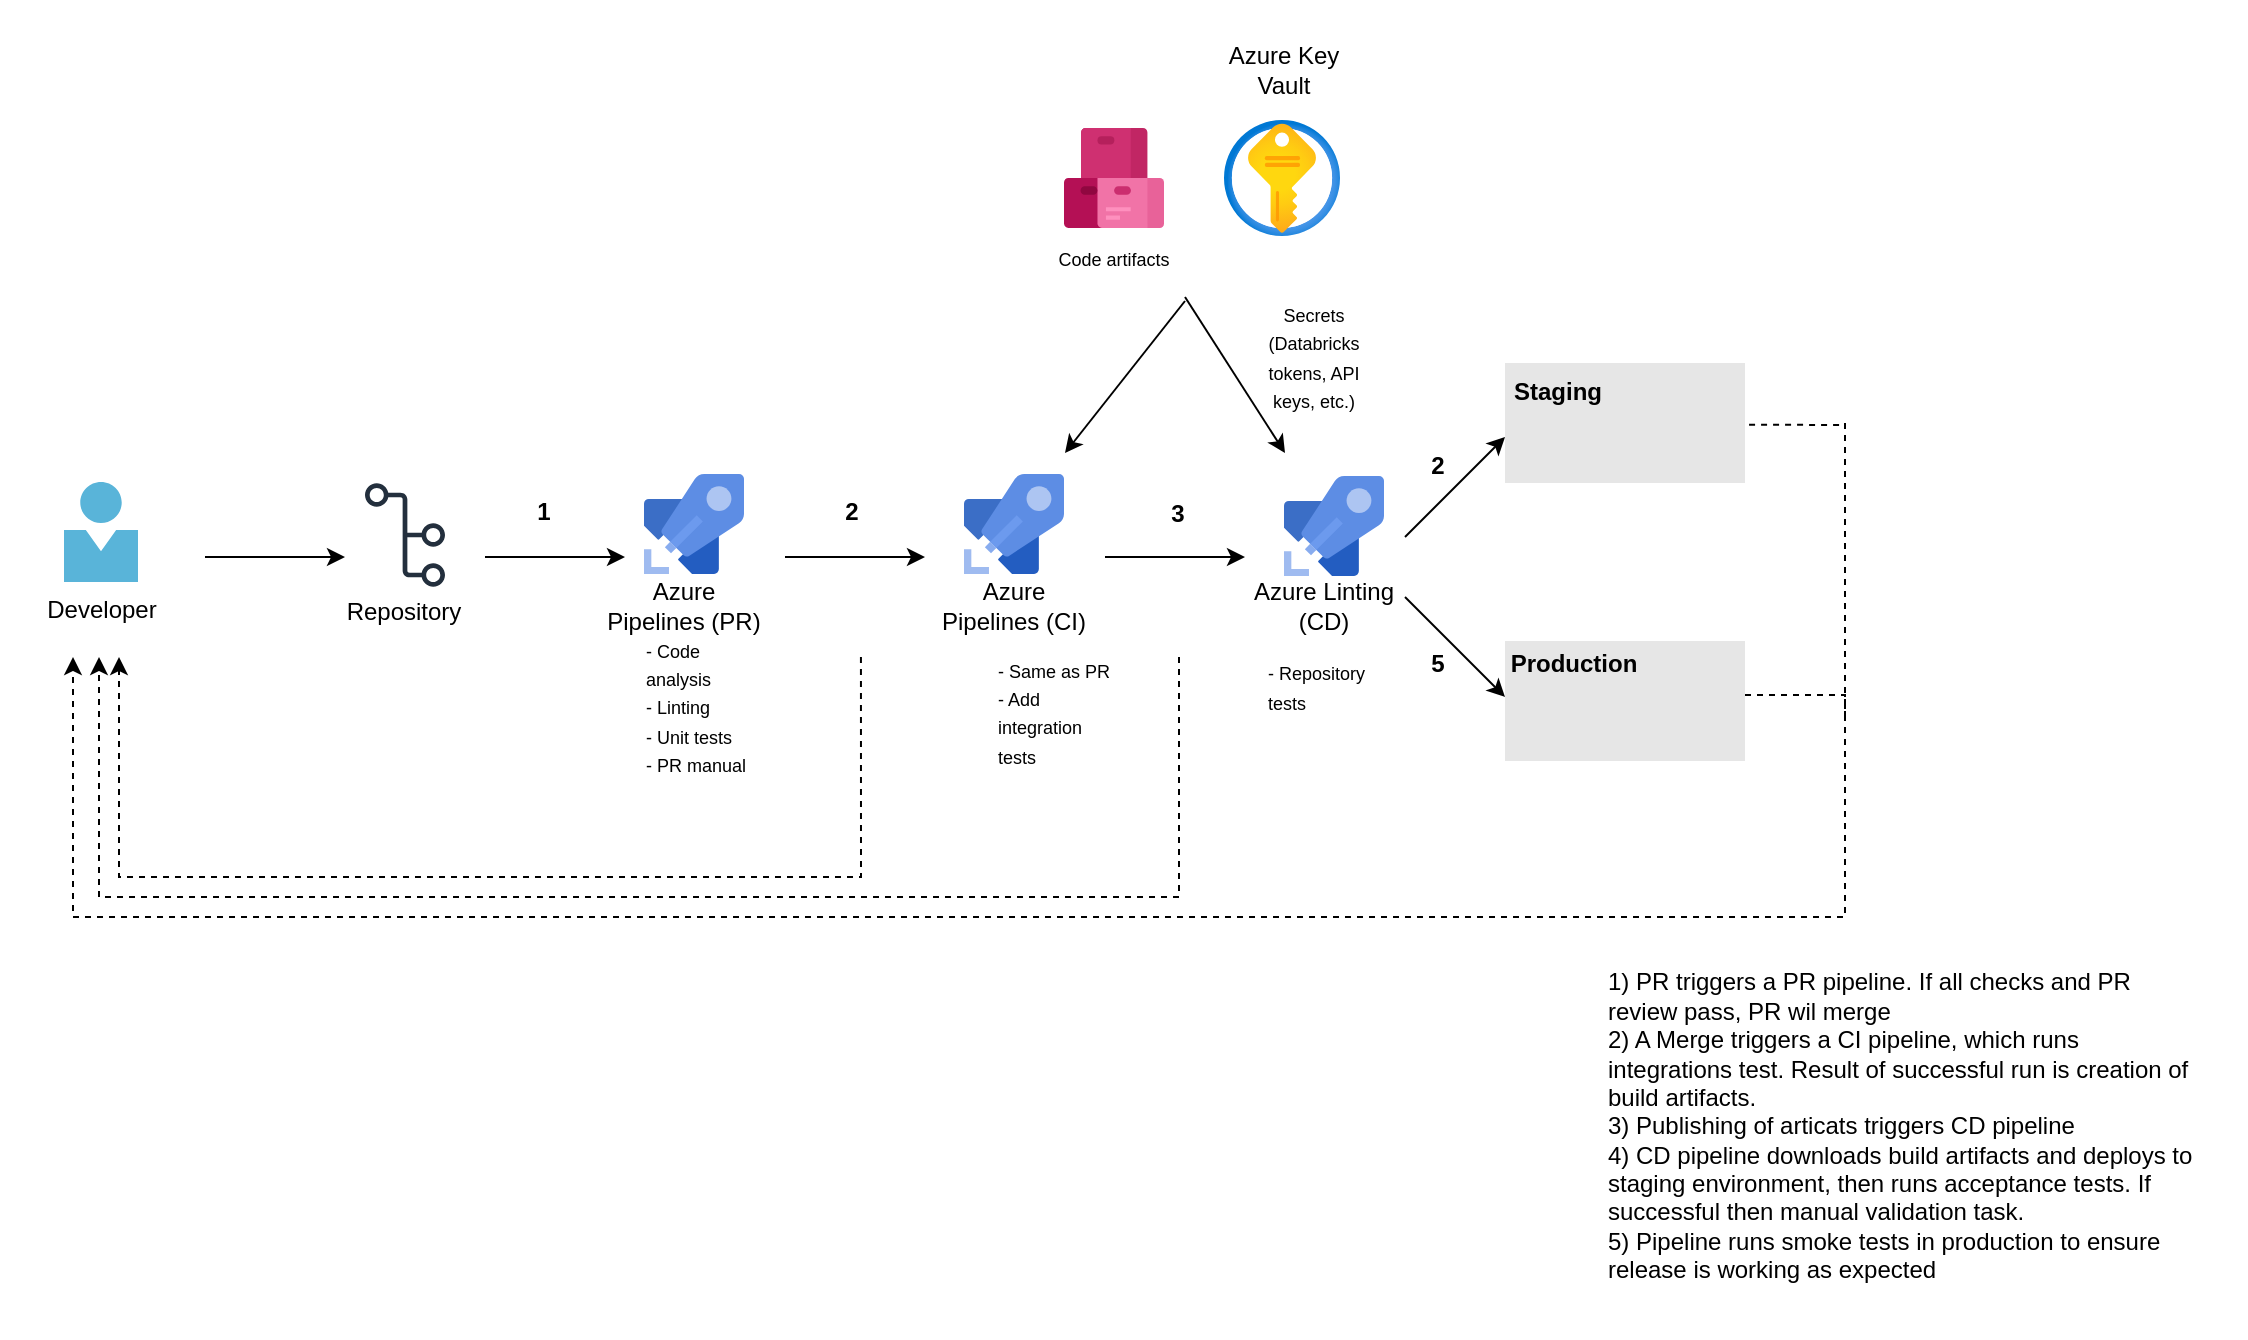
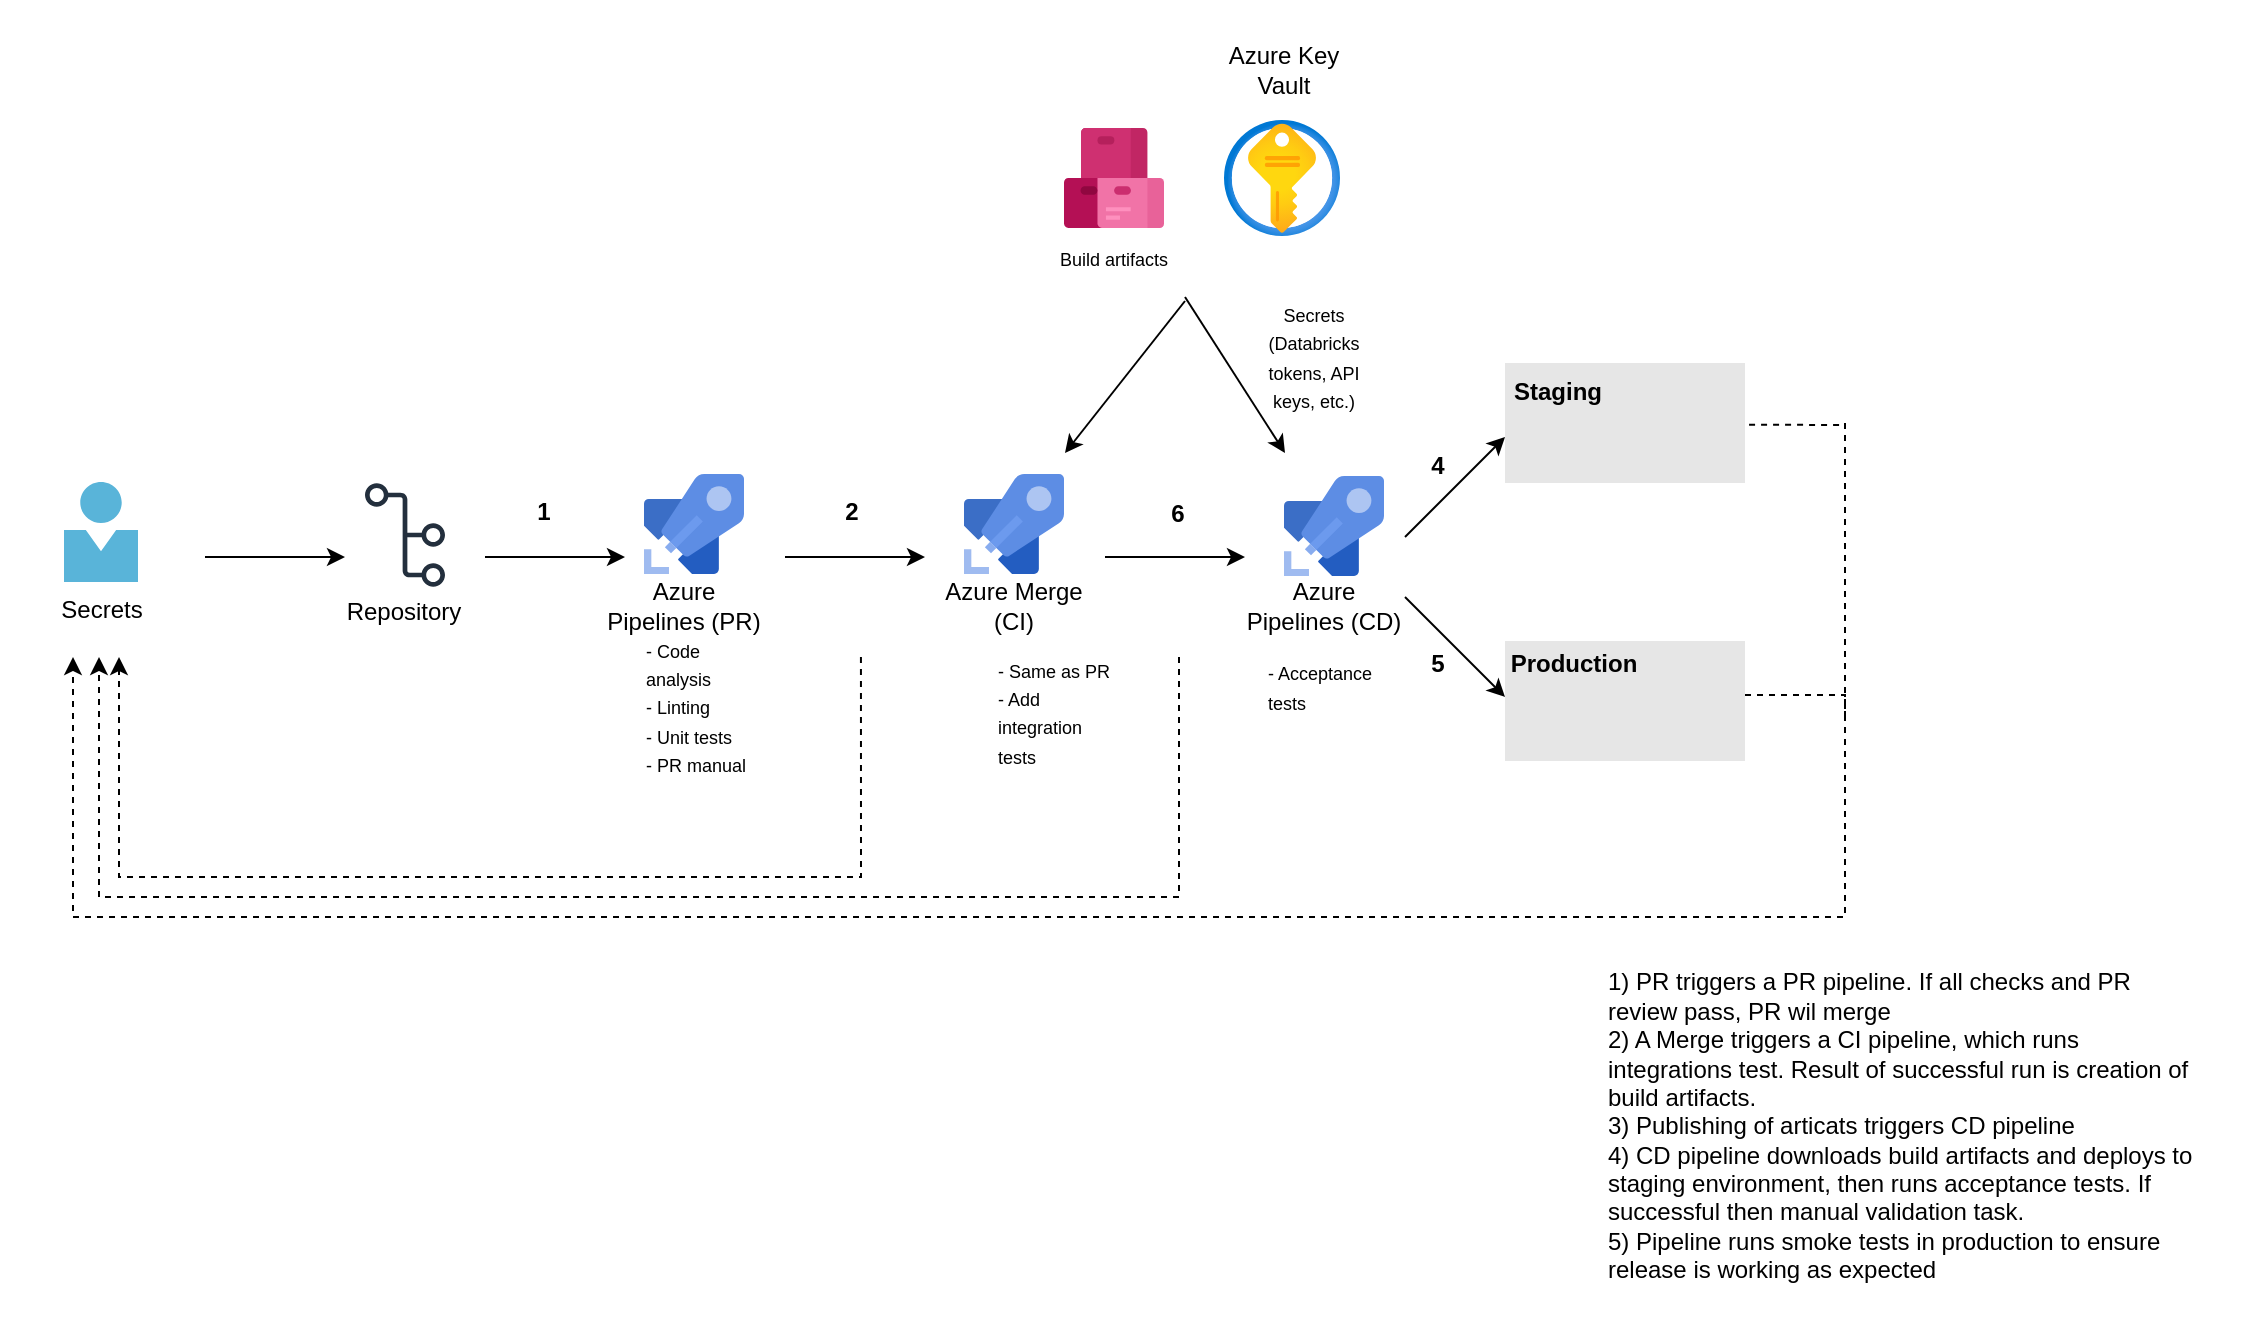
(1115, 259) -> (1115, 259)
(1439, 467) -> (1439, 467)
(1179, 515) -> (1179, 515)
(1015, 607) -> (1015, 607)
(1325, 607) -> (1325, 607)
(103, 611) -> (103, 611)
(1327, 687) -> (1327, 687)
